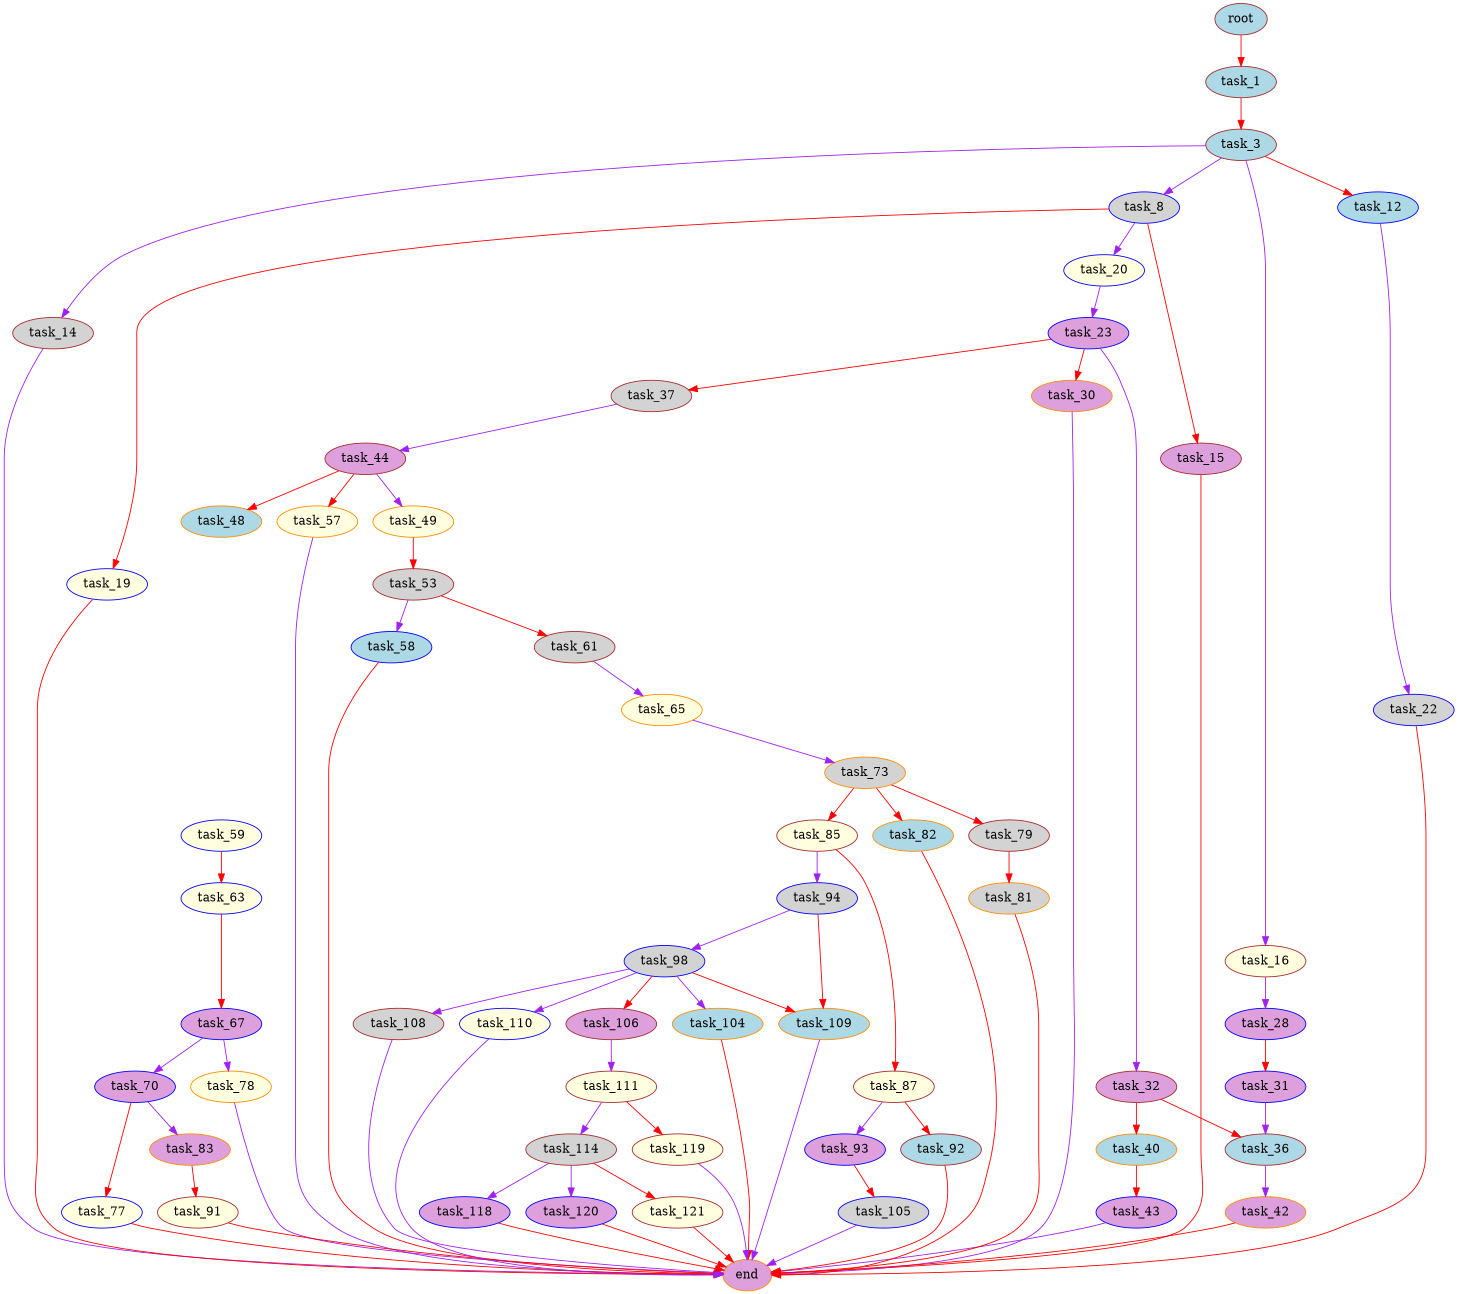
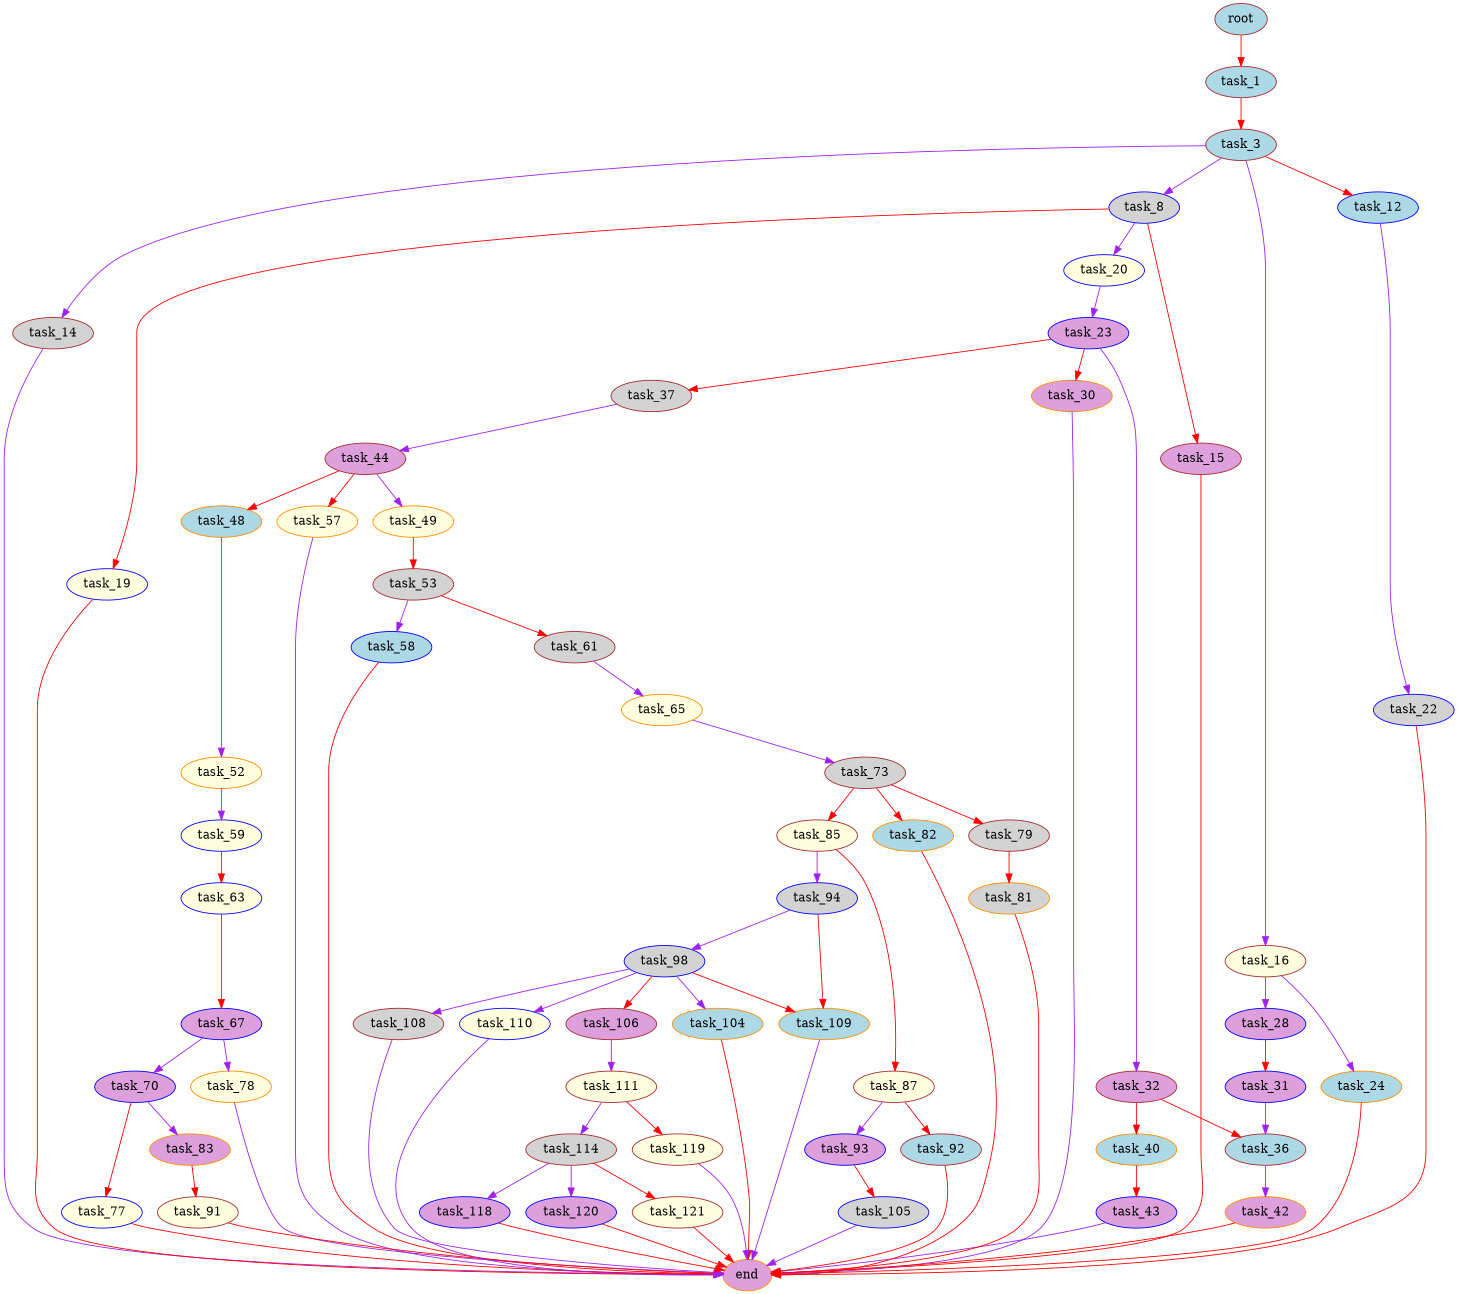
none -> (221, 773)
(865, 773) -> (865, 773)
none -> (1361, 1087)
